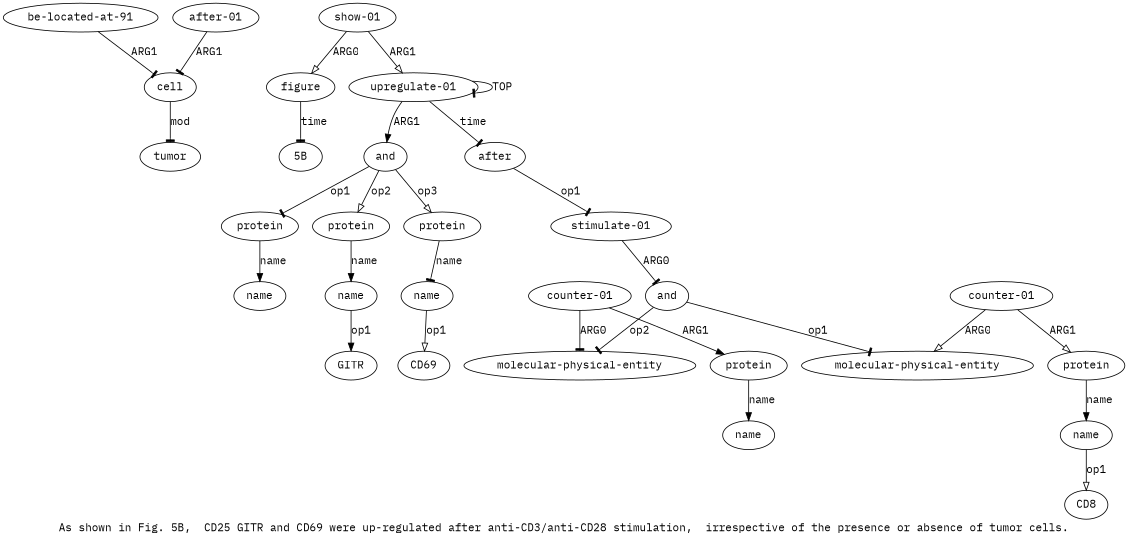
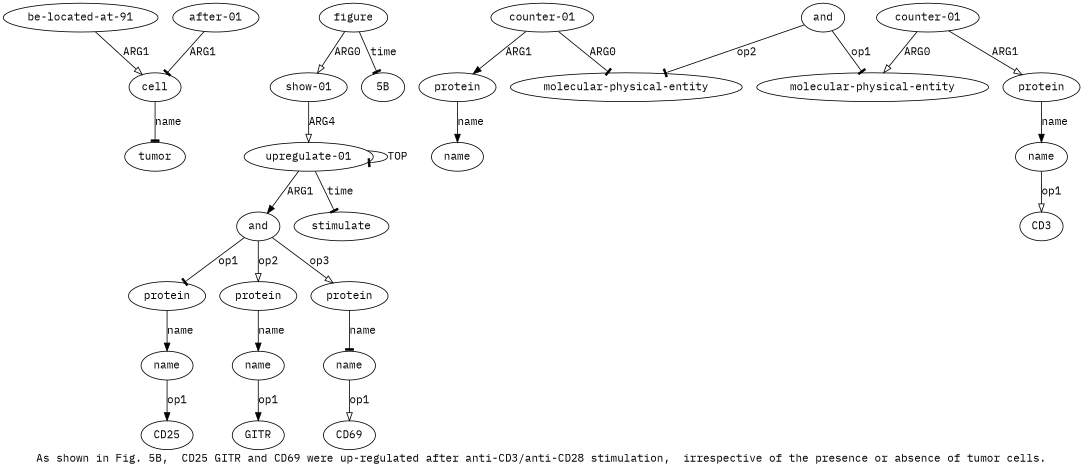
(332, 49) -> (333, 49)
(125, 52) -> (116, 50)
(403, 52) -> (322, 122)
(180, 122) -> (169, 122)
(495, 157) -> (341, 226)
(611, 226) -> none
none -> (167, 435)
(1086, 505) -> (1041, 226)
